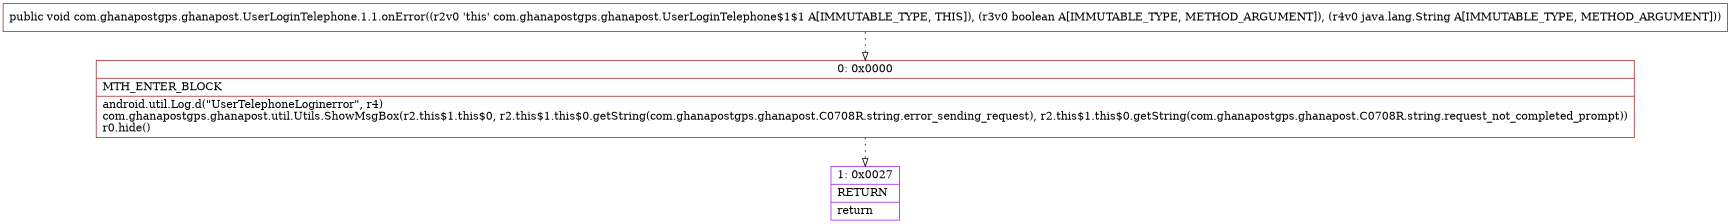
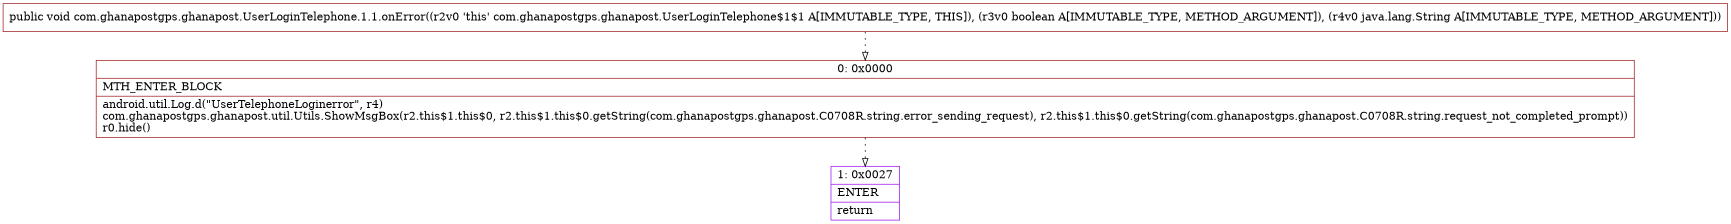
(863, 193) -> (858, 193)
